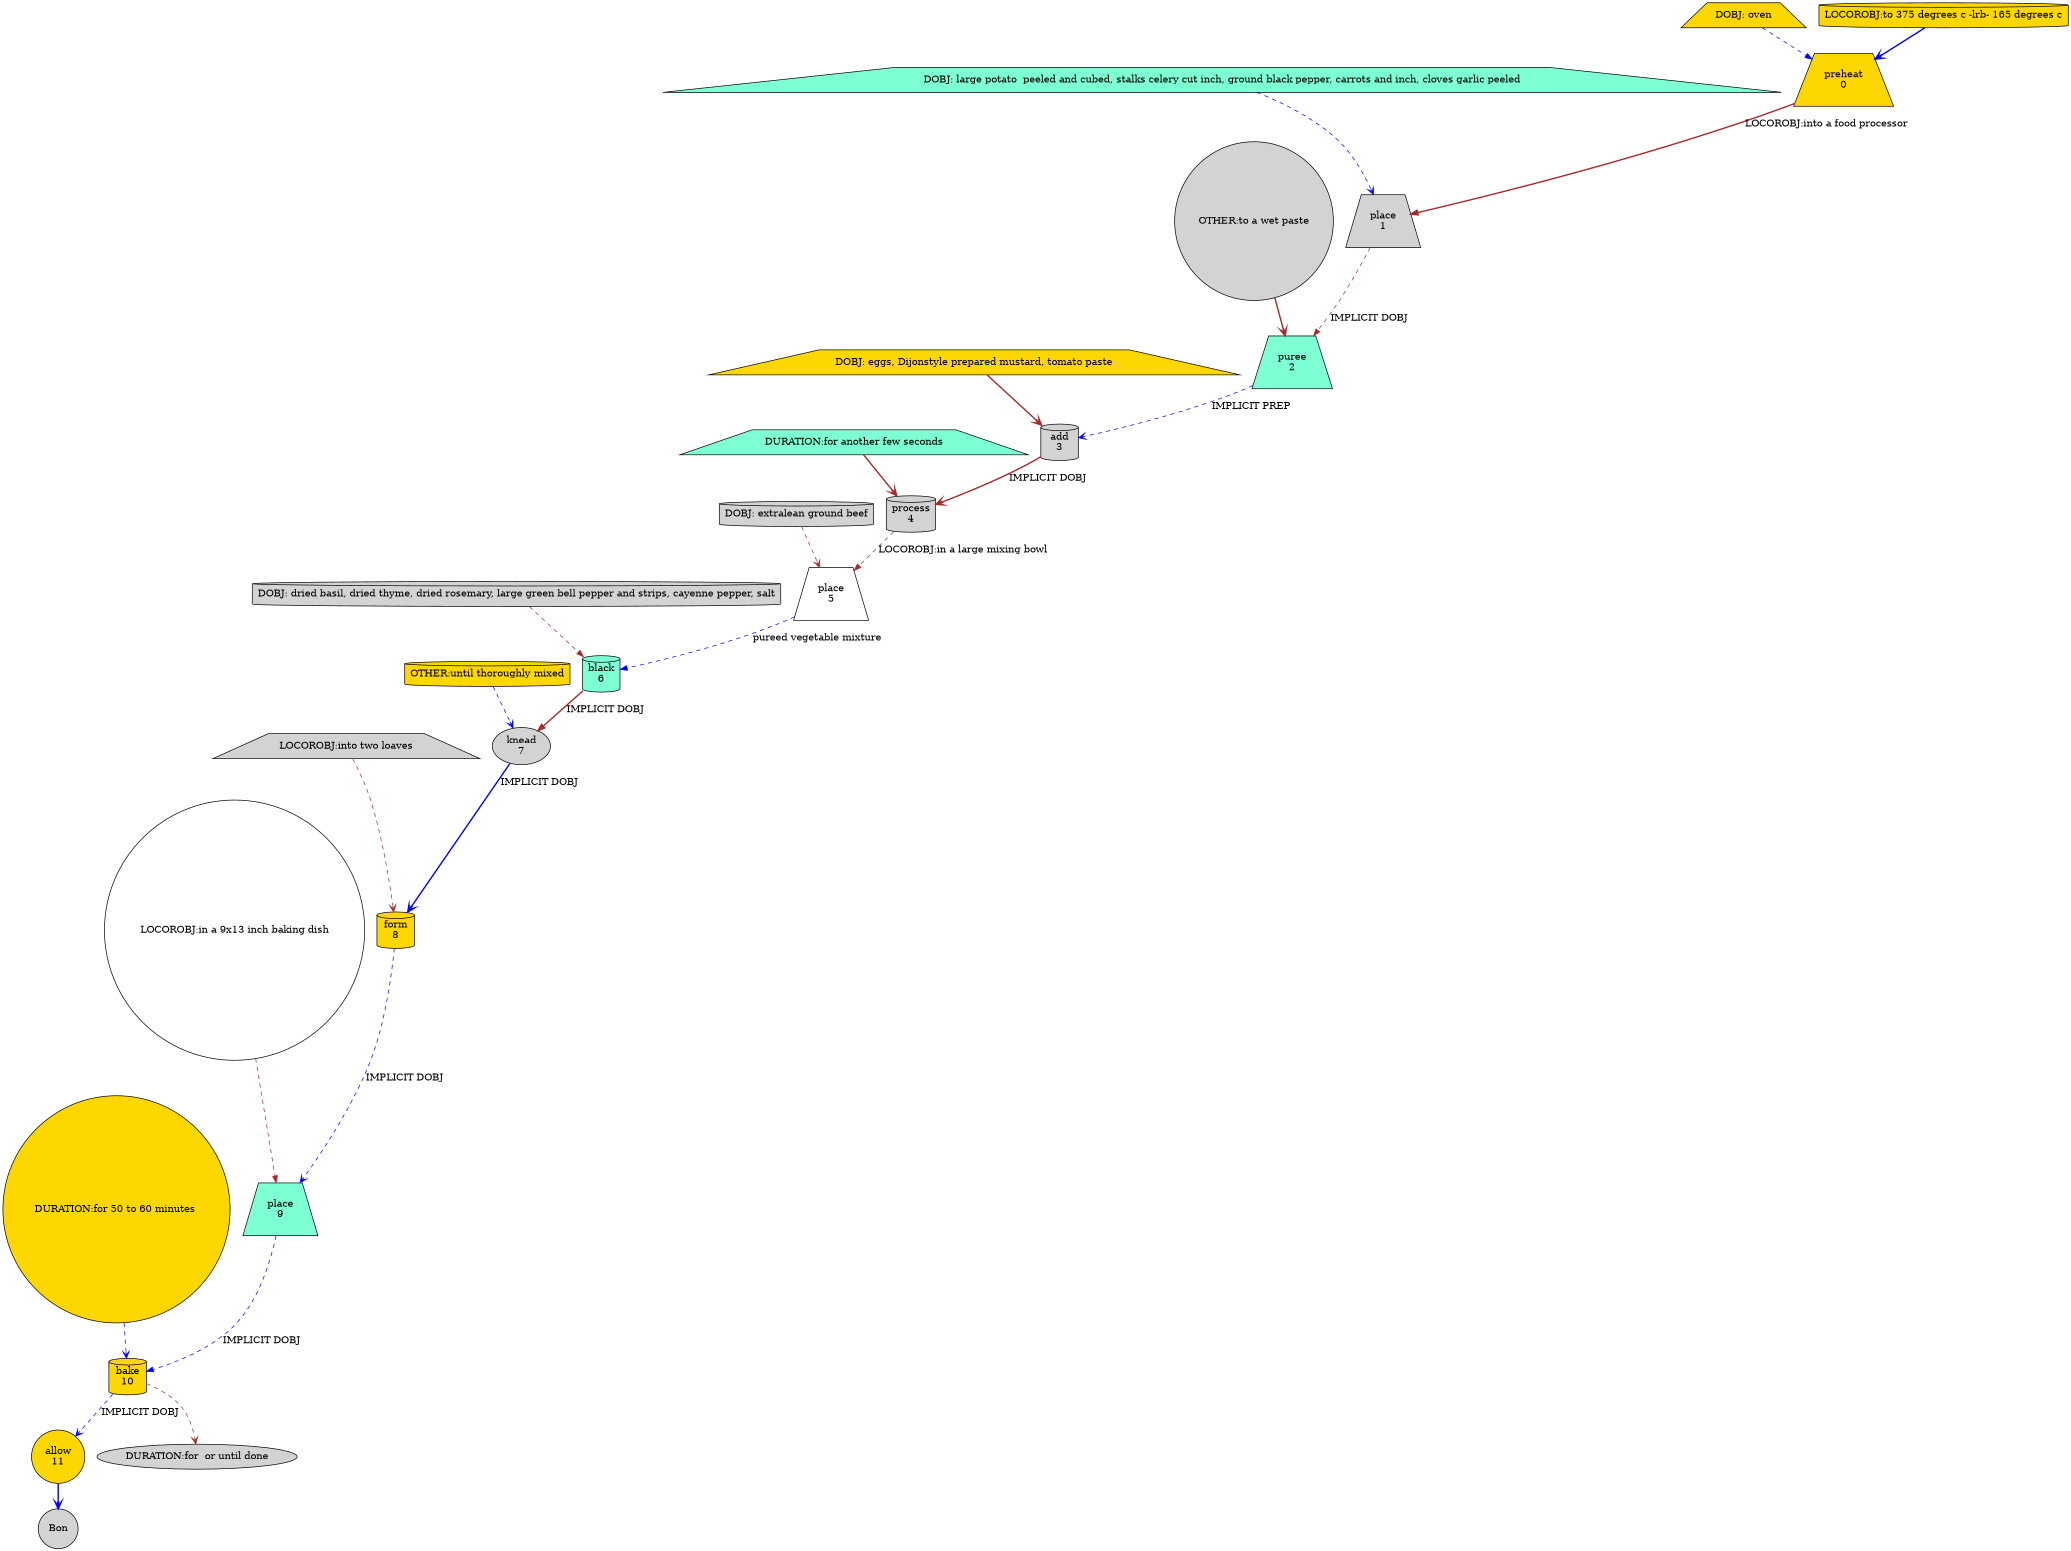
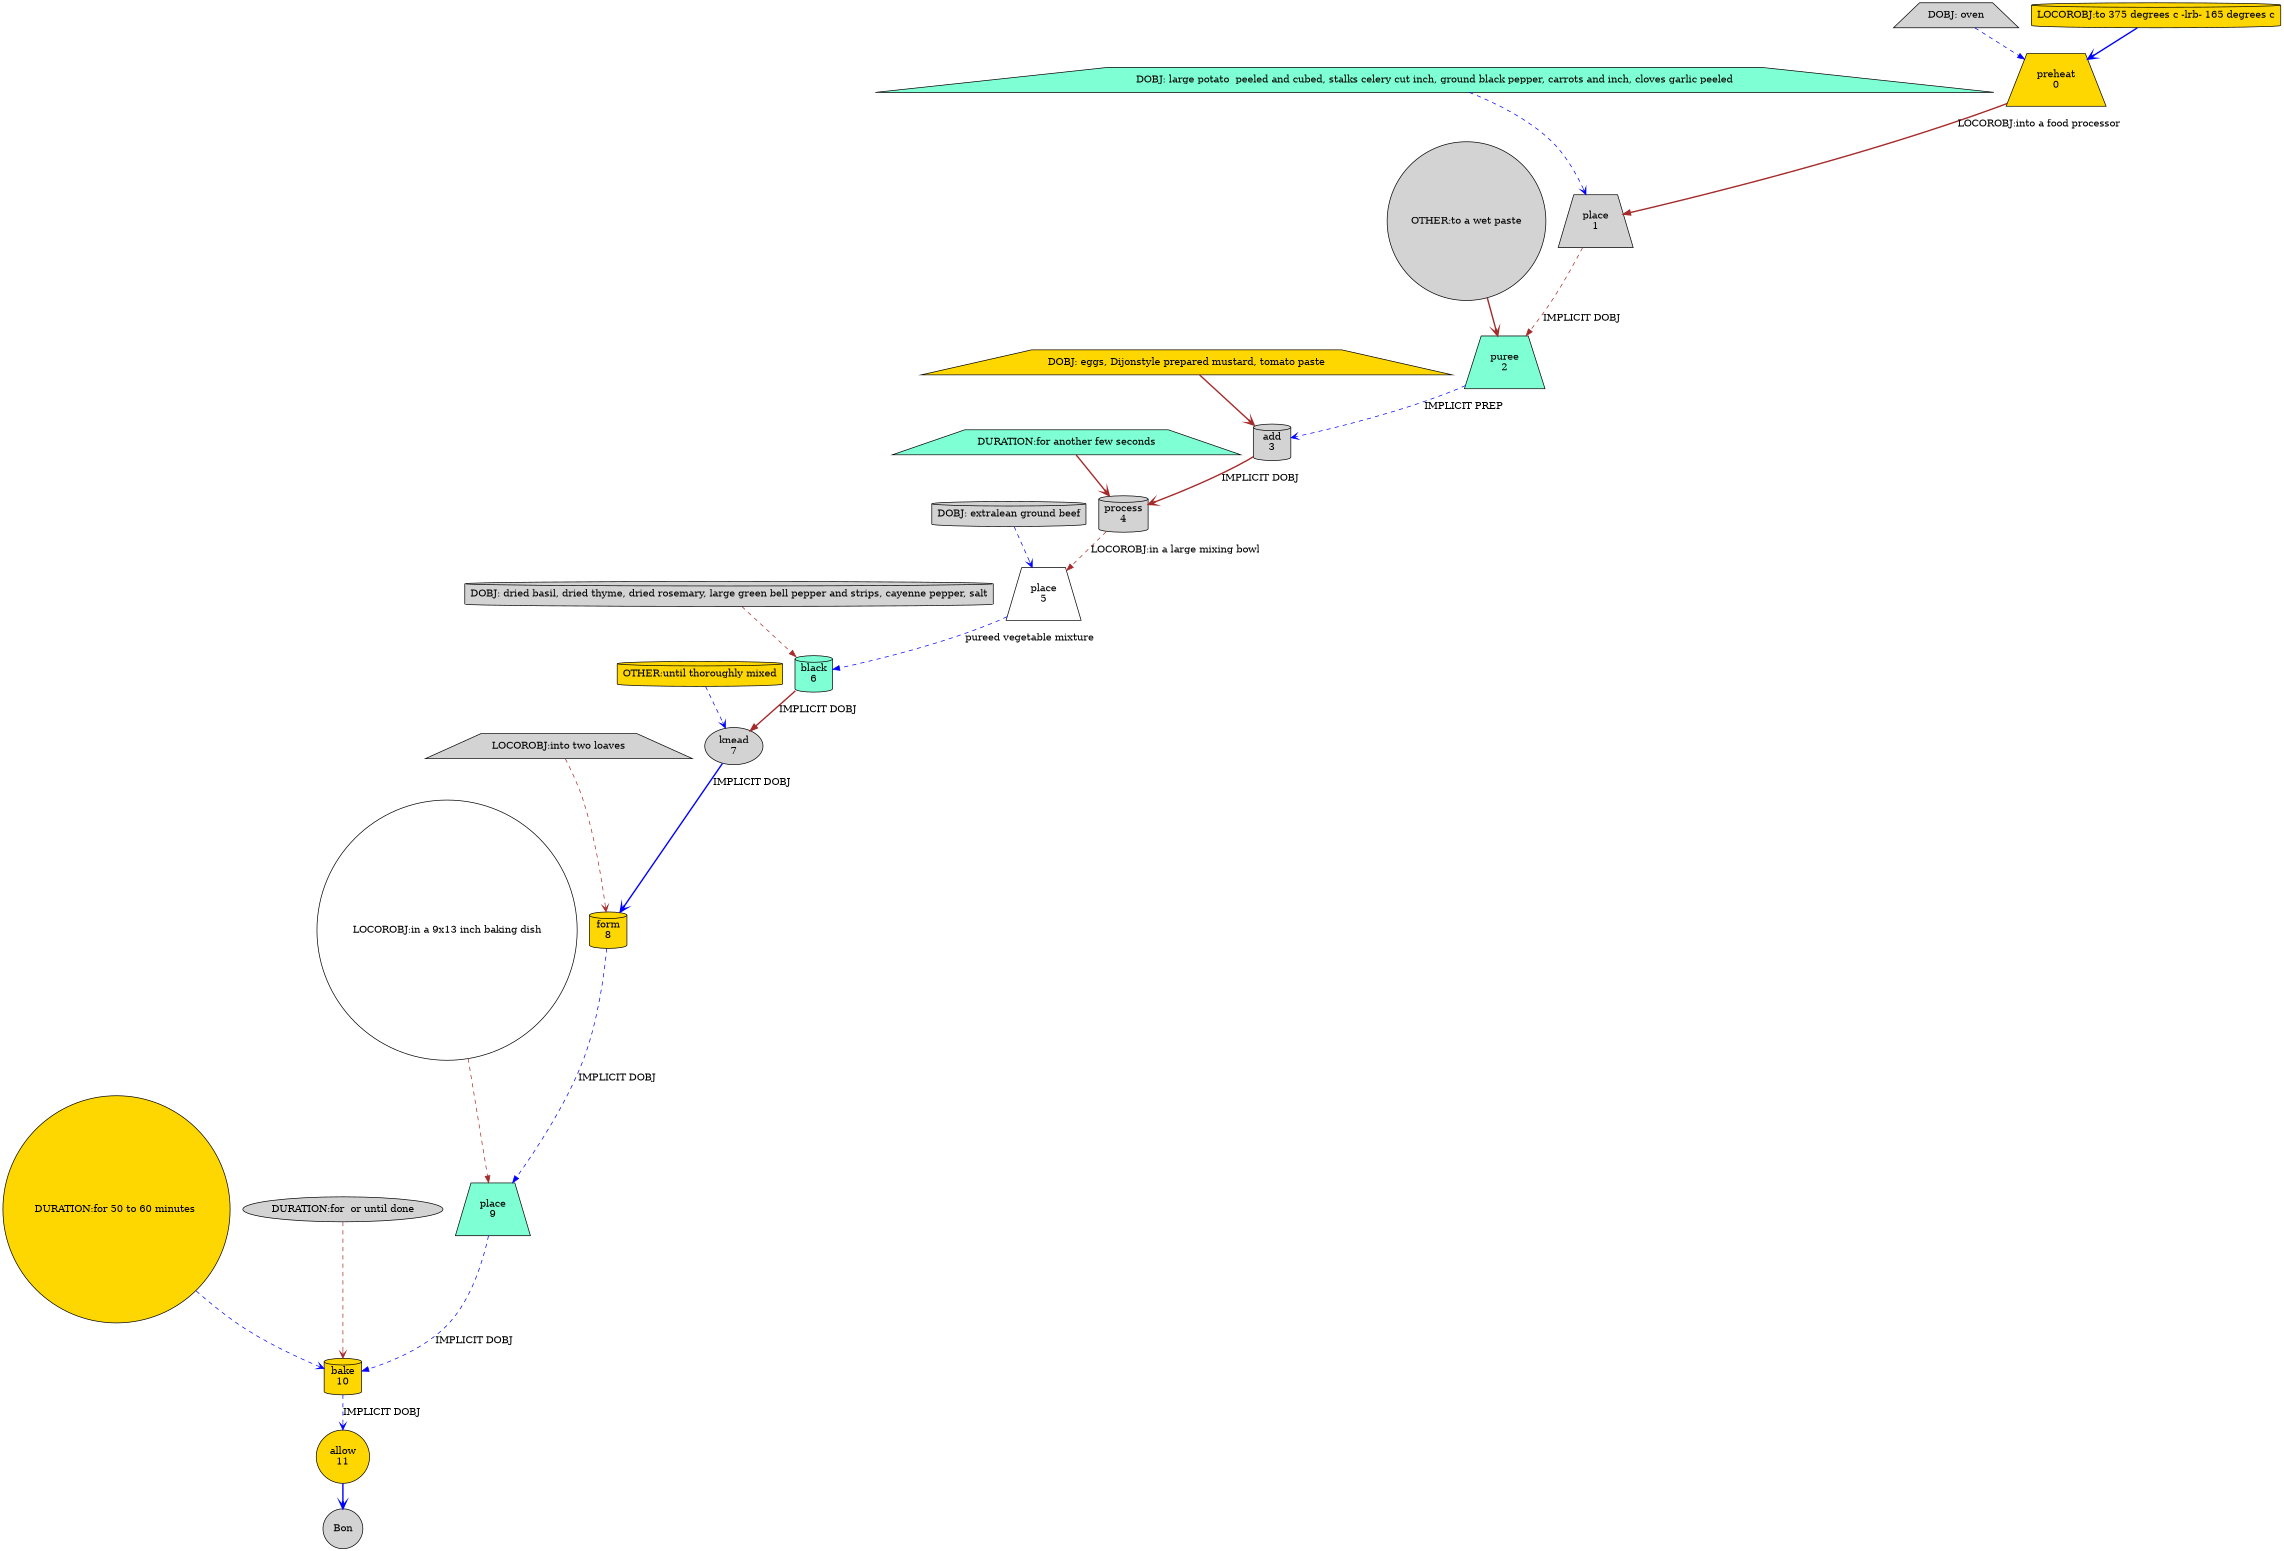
(1744, 15) -> (1956, 15)
(809, 544) -> (1022, 544)
(367, 1069) -> (579, 1069)
(178, 1403) -> (343, 1287)
